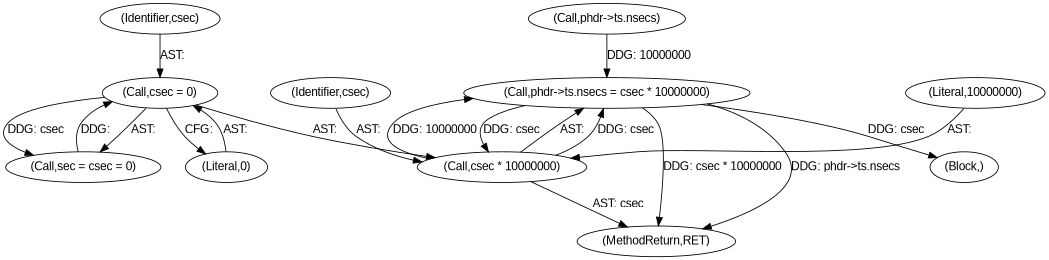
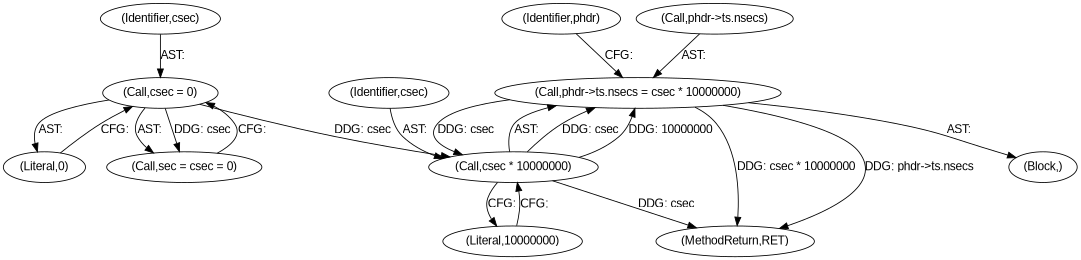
none -> (561, 19)
(649, 56) -> (696, 56)
(97, 130) -> (254, 130)
(201, 130) -> (53, 130)
(237, 130) -> (116, 130)
(327, 130) -> (363, 130)
(896, 130) -> (961, 130)
(961, 130) -> (536, 204)
none -> (487, 200)
(618, 204) -> (667, 204)
